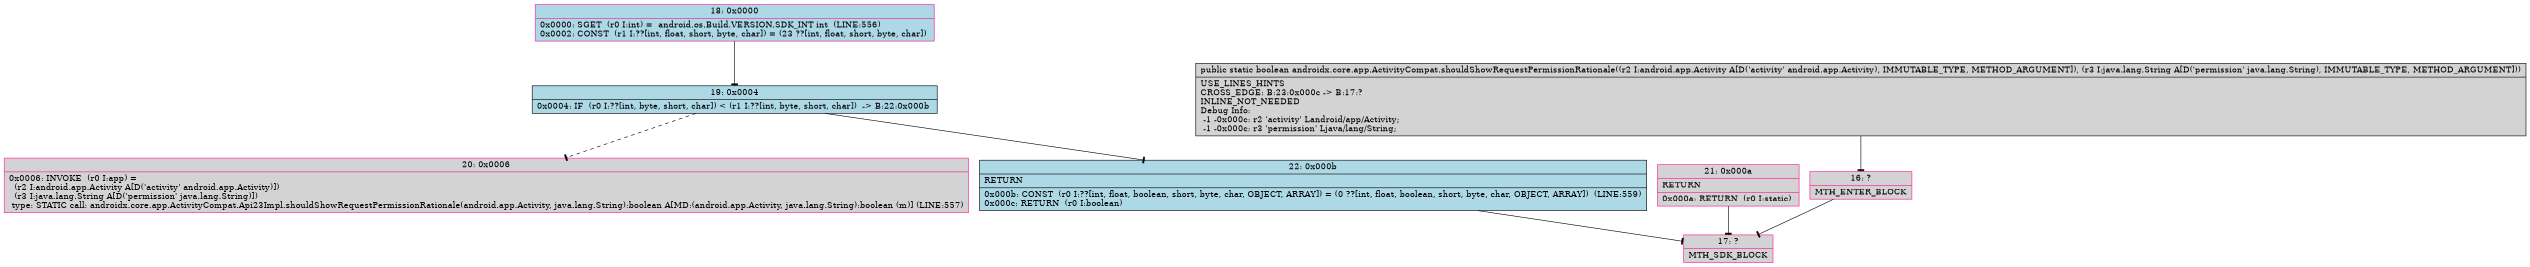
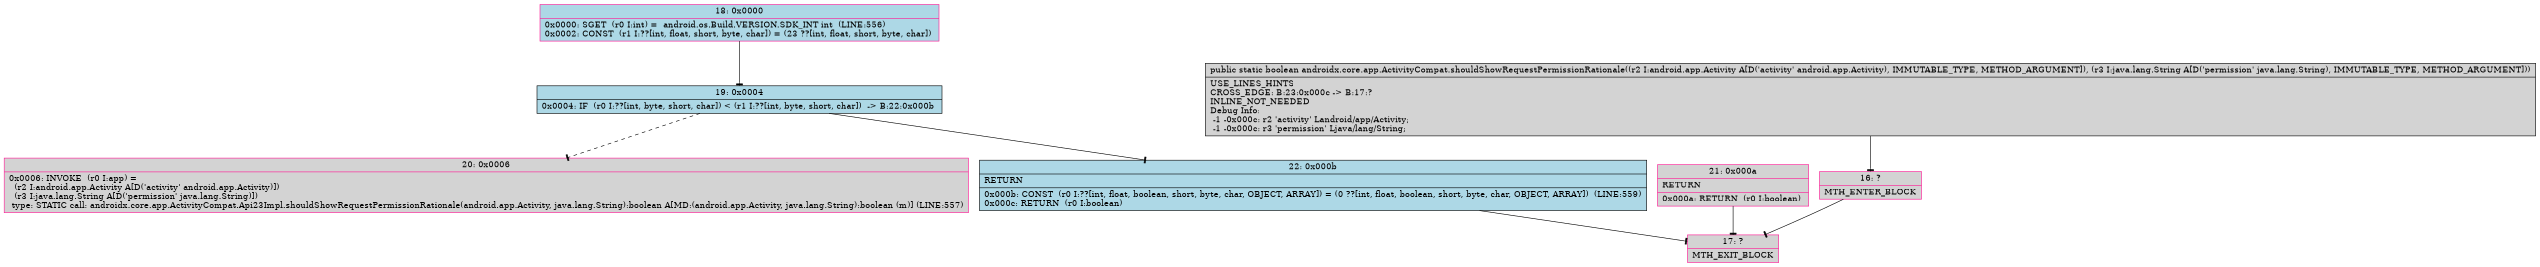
(1728, 199) -> (1733, 199)
(1728, 255) -> (1733, 255)
